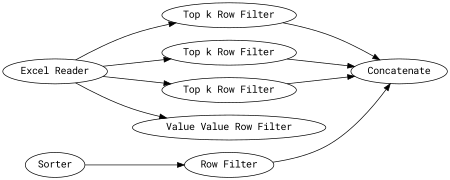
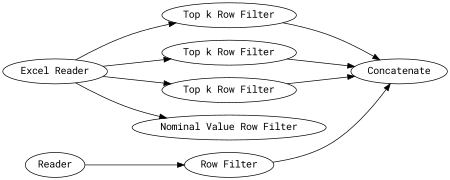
(229, 128) -> (229, 128)
(55, 165) -> (55, 165)
